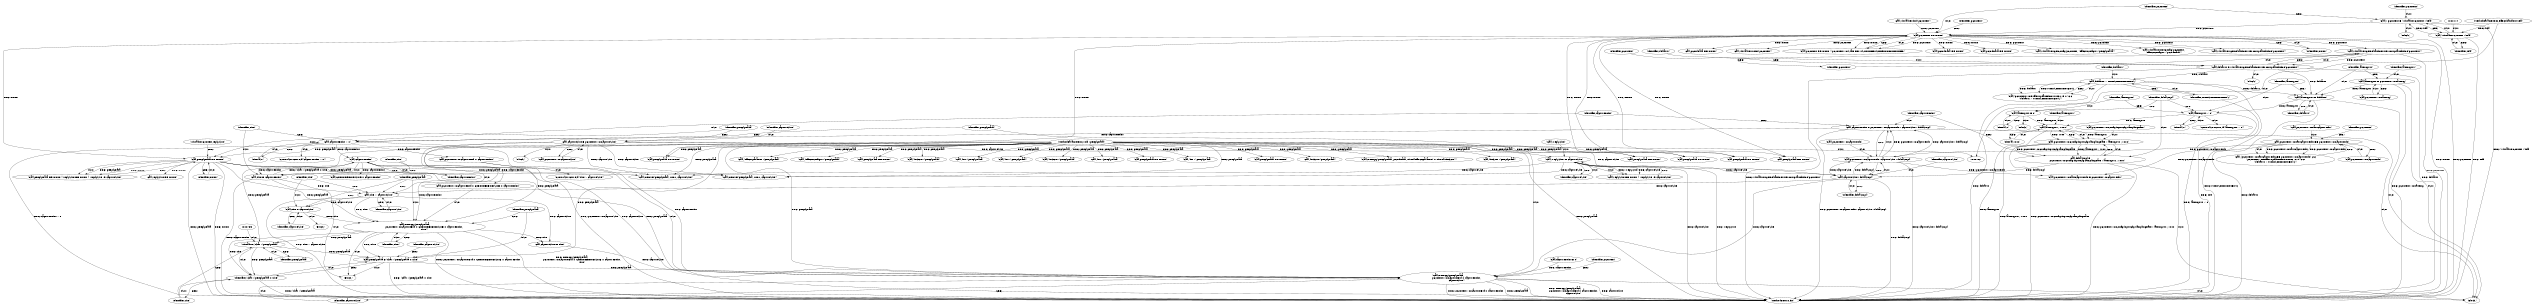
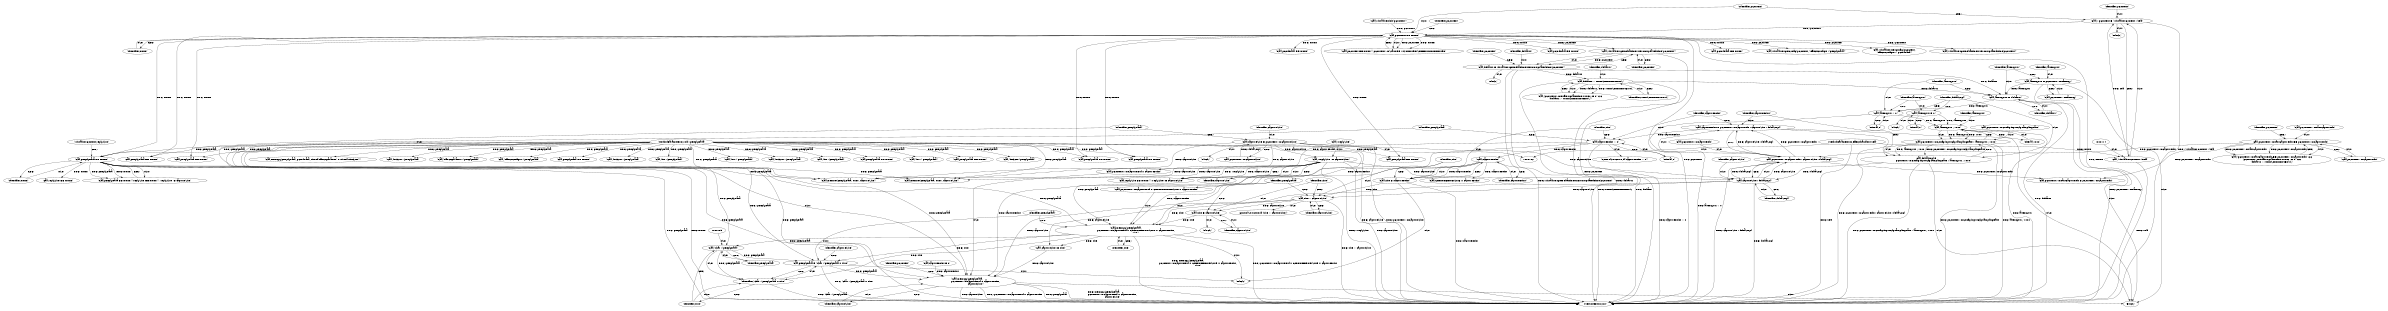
(2484, 28) -> (2084, 149)
(1753, 51) -> none
(2463, 51) -> none
(2222, 127) -> none
(581, 149) -> (1251, 149)
(525, 167) -> (1289, 205)
(308, 170) -> (1478, 172)
(260, 245) -> (723, 248)
(2151, 292) -> (1796, 294)
